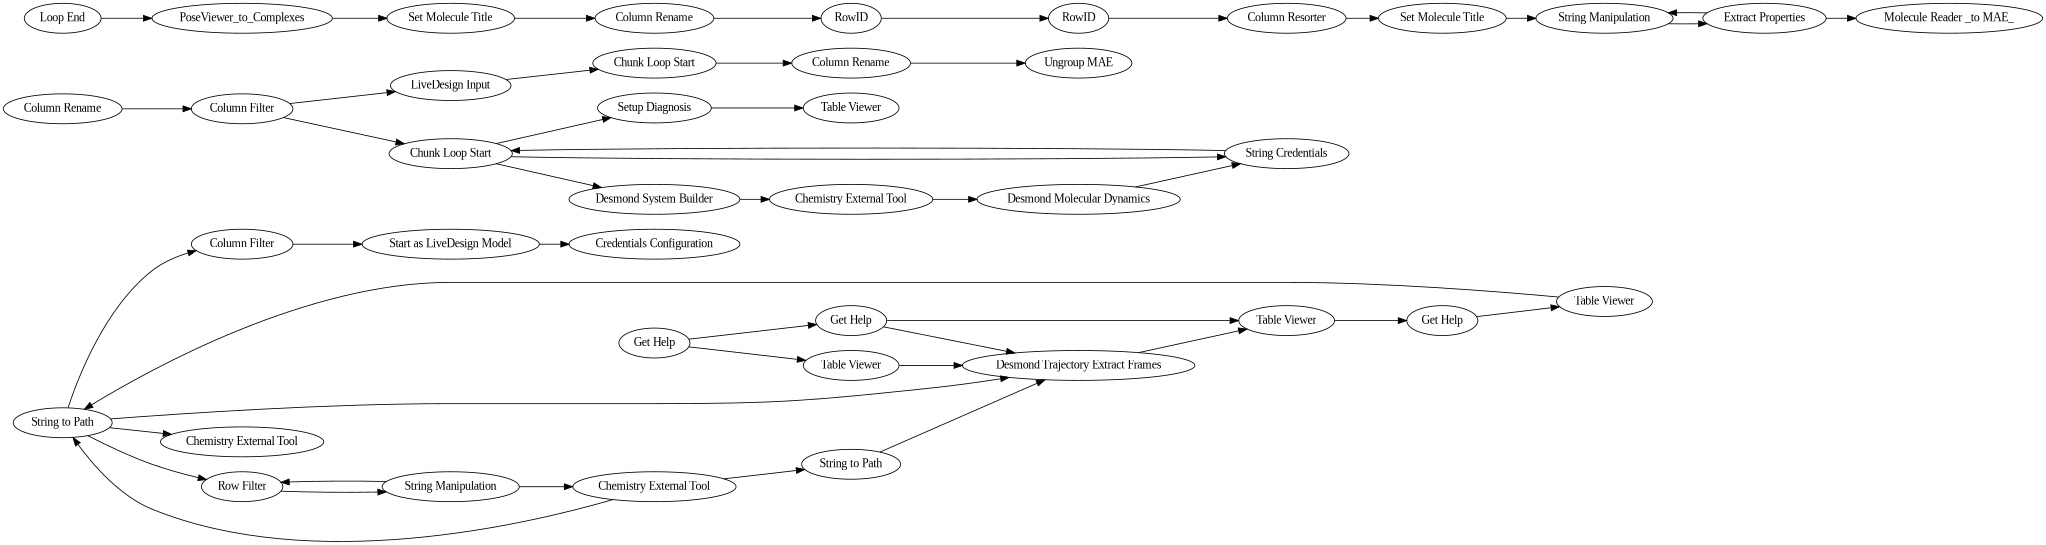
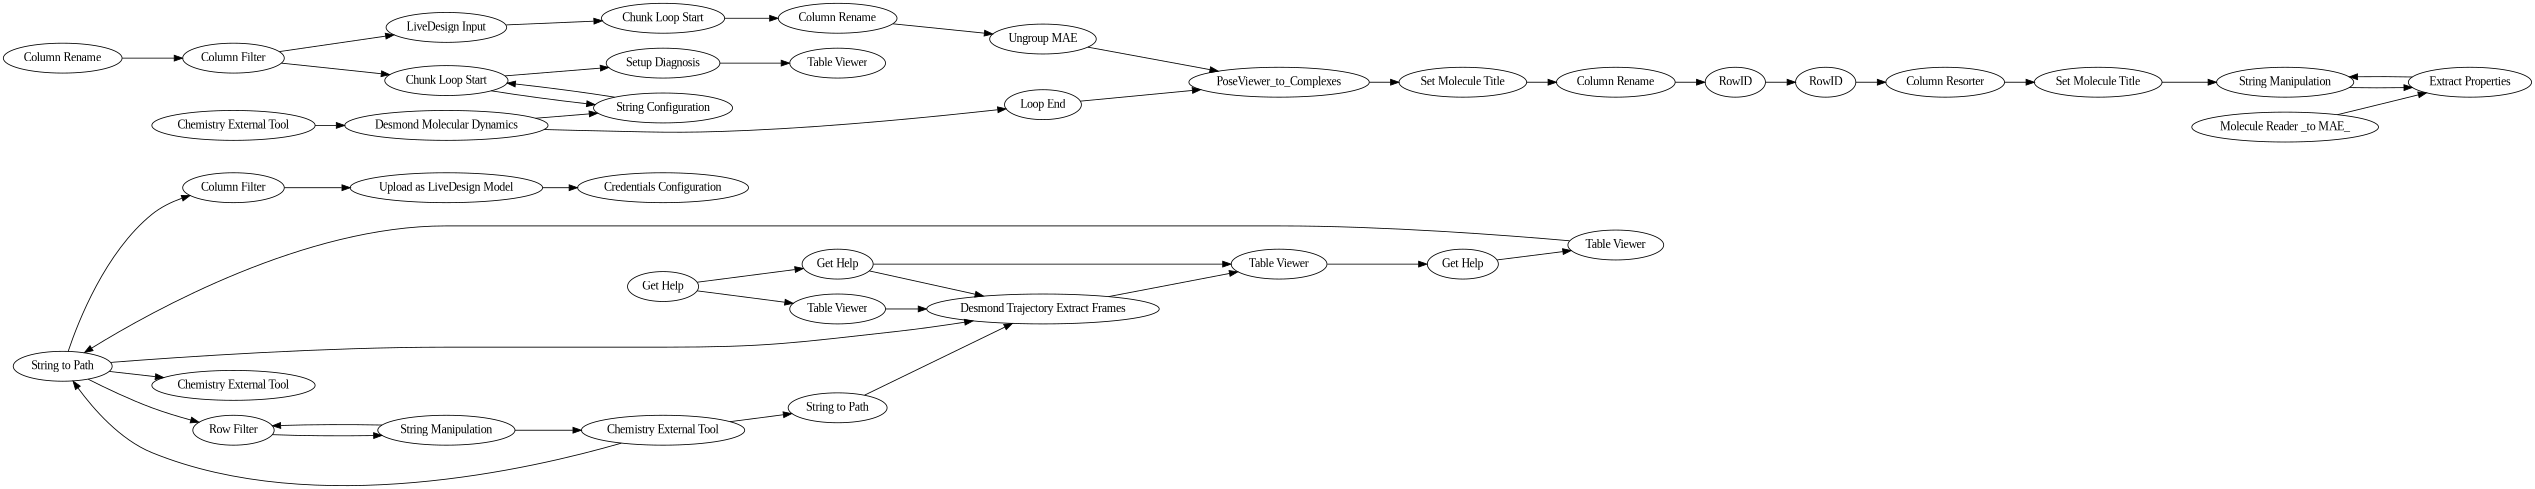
(1837, 18) -> (2378, 105)
none -> (1149, 58)
none -> (771, 129)
(1287, 154) -> (663, 108)
(654, 199) -> none
(451, 244) -> (446, 188)
